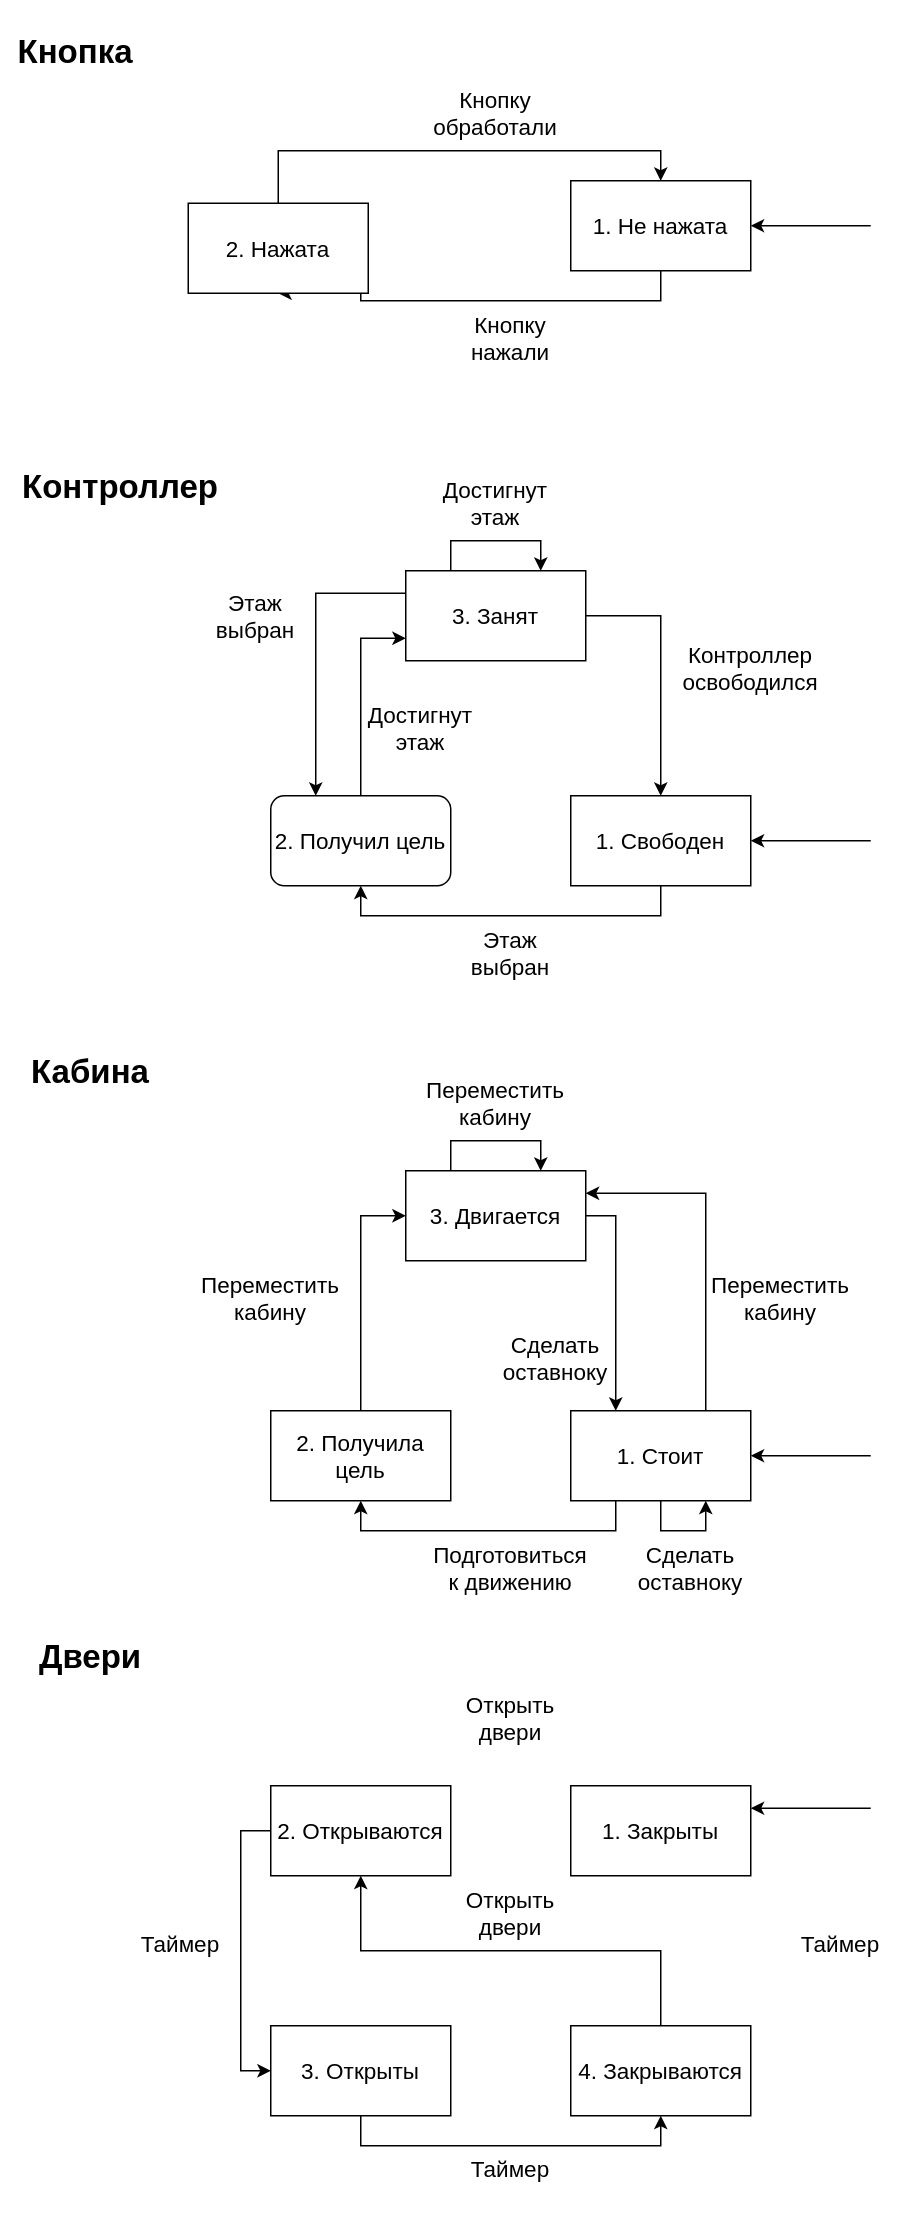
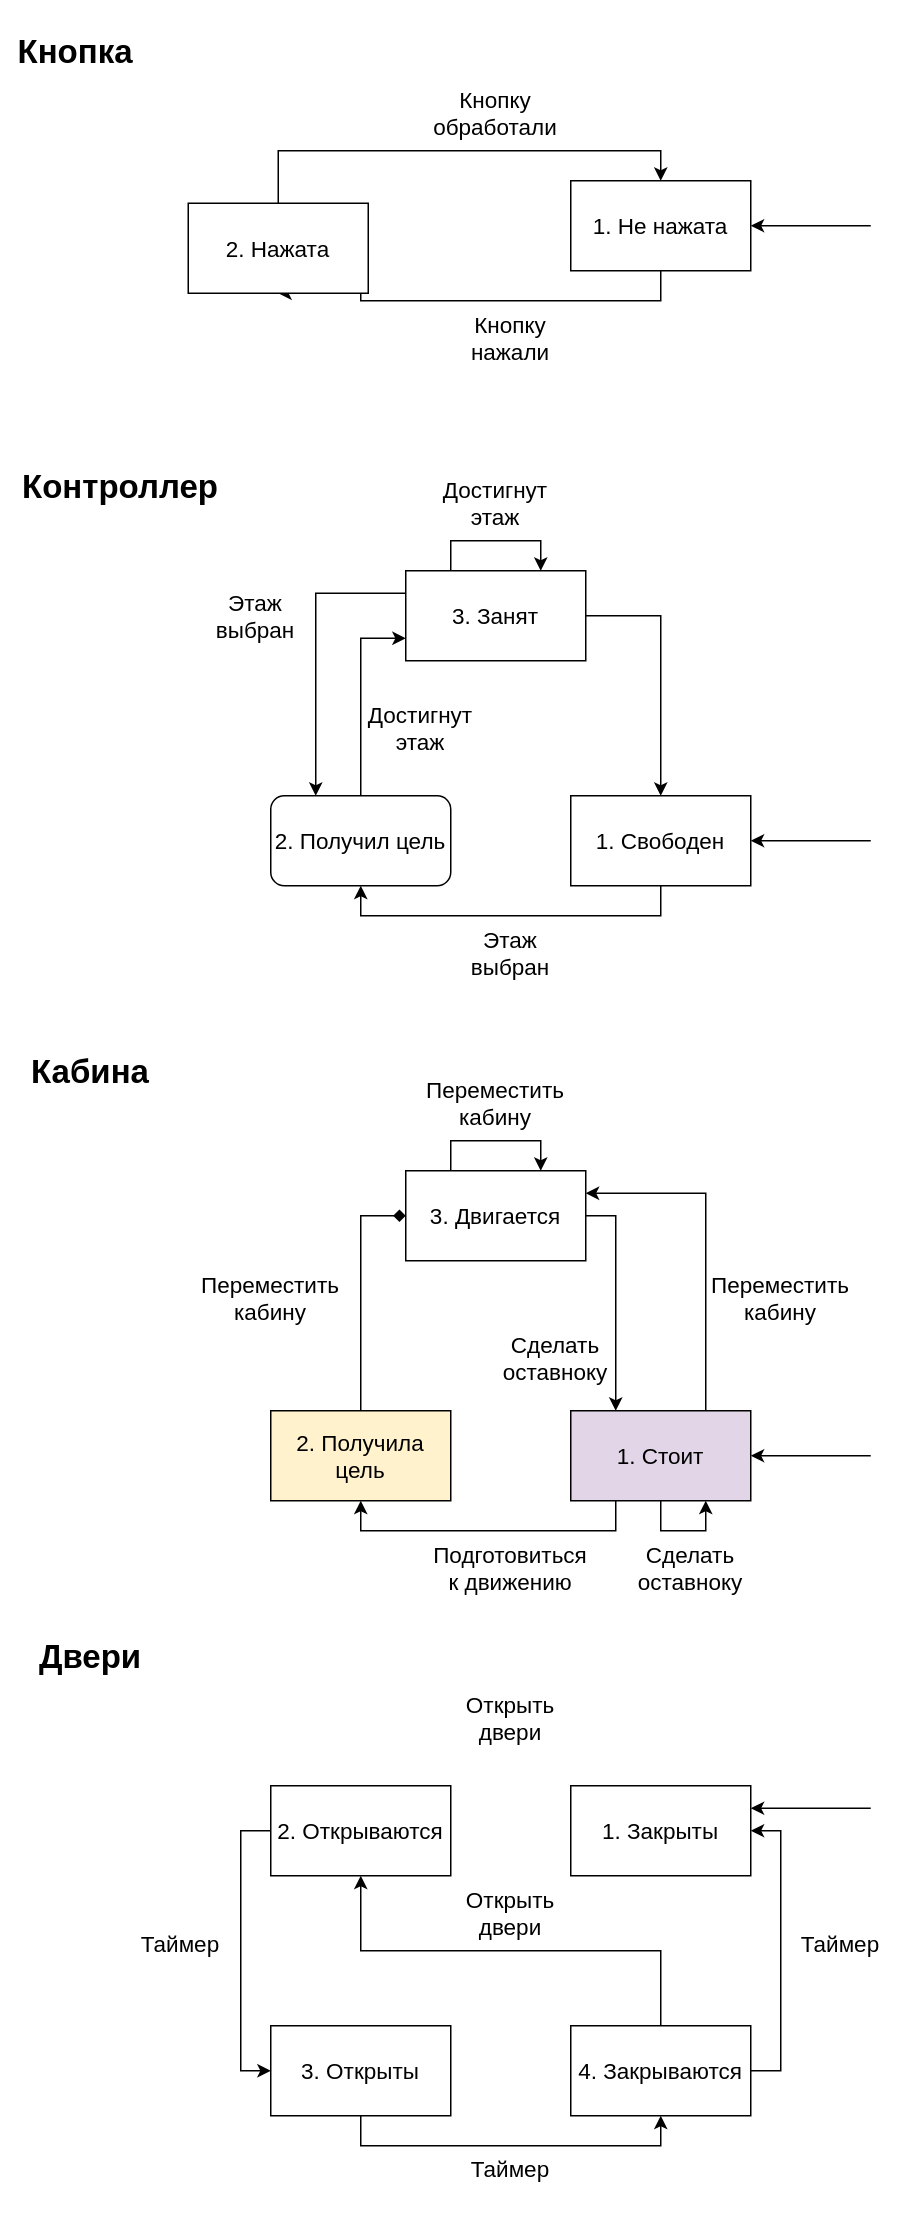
(751, 668) -> none
(394, 1216) -> (393, 1216)
(361, 1456) -> (361, 1456)
(661, 1456) -> (661, 1456)
none -> (781, 1956)
